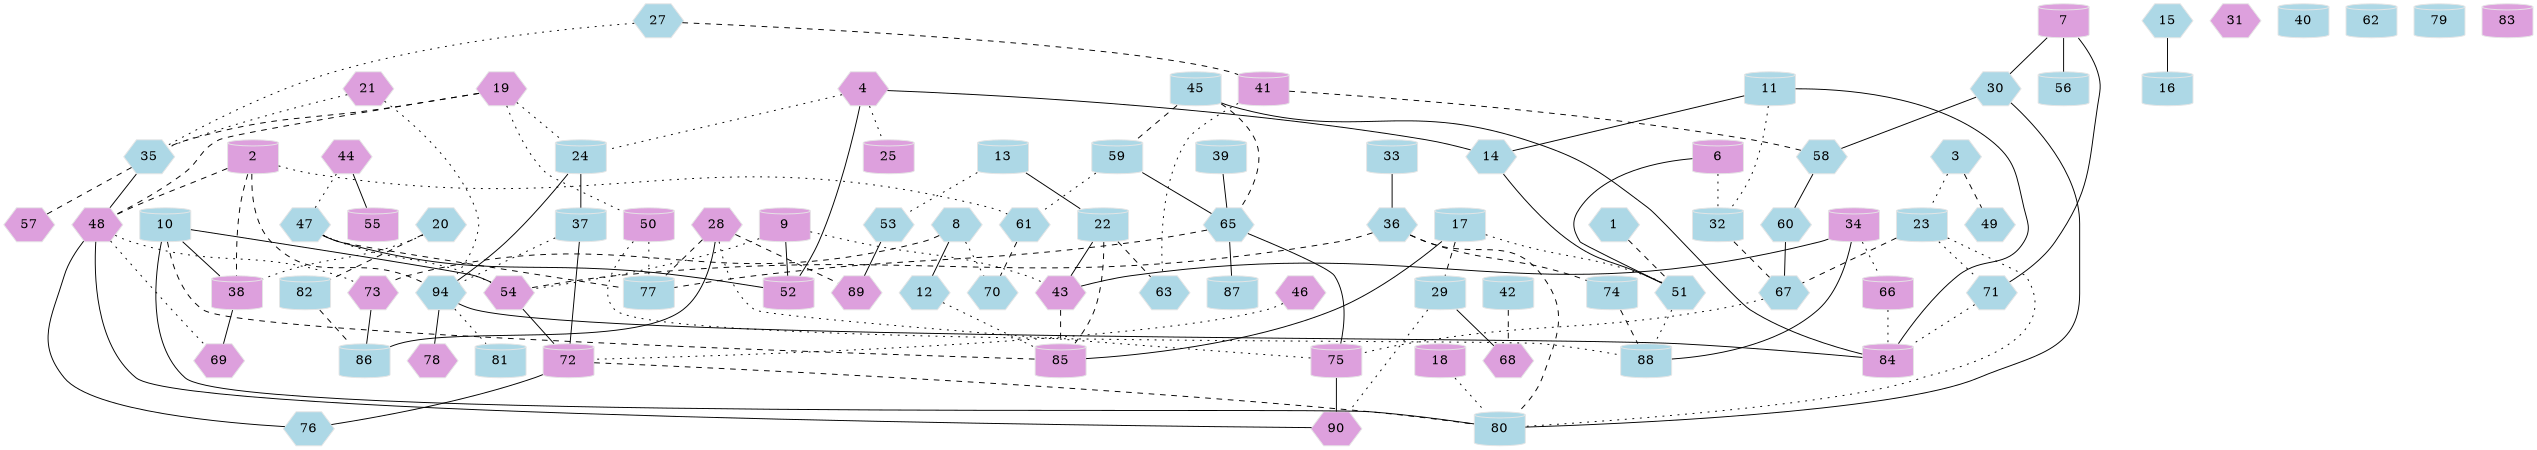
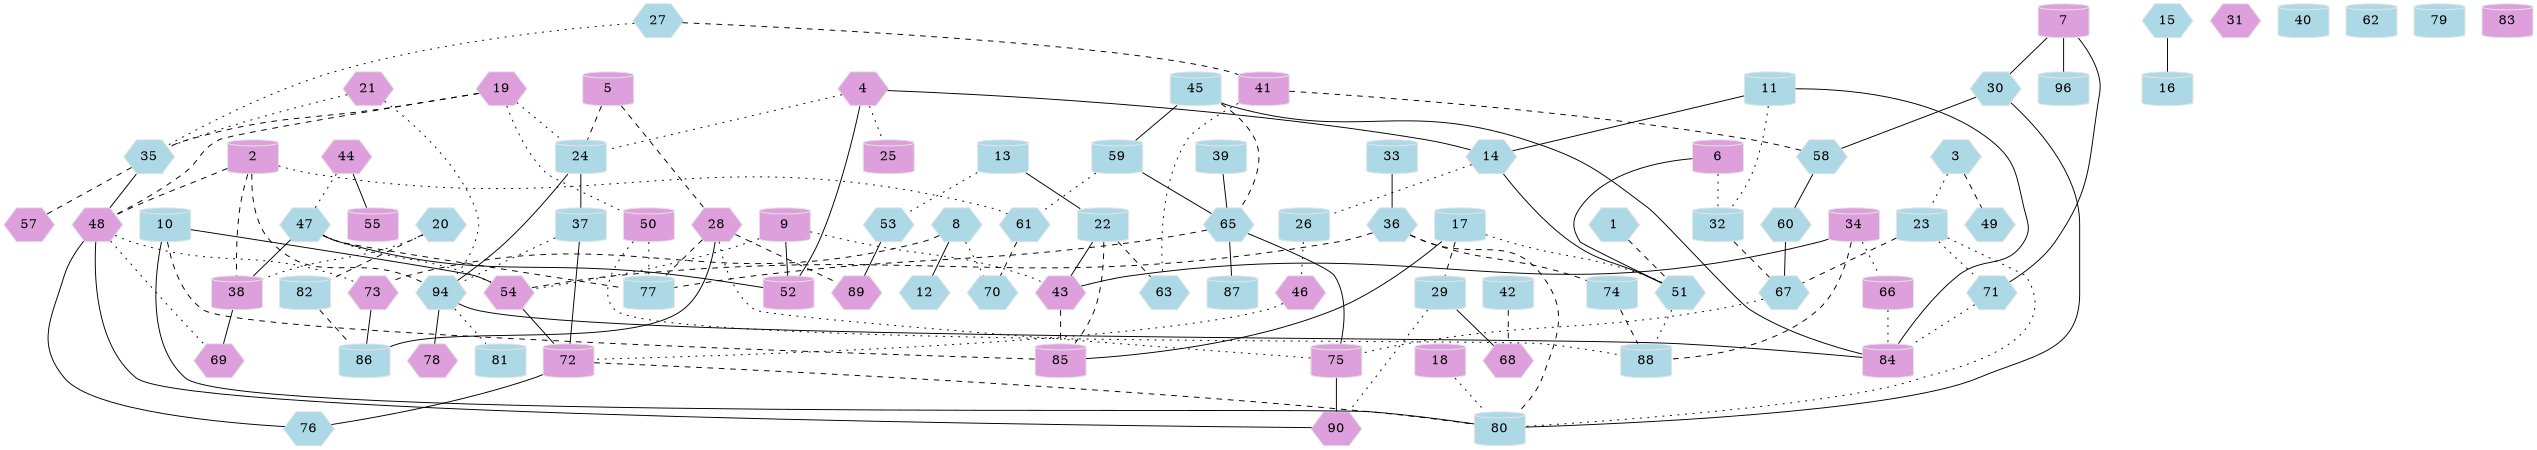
none -> (608, 89)
(2064, 89) -> (2064, 89)
(1156, 123) -> (1156, 123)
none -> (1304, 225)
(206, 263) -> (274, 256)
(989, 325) -> none
(1779, 334) -> (1779, 334)
